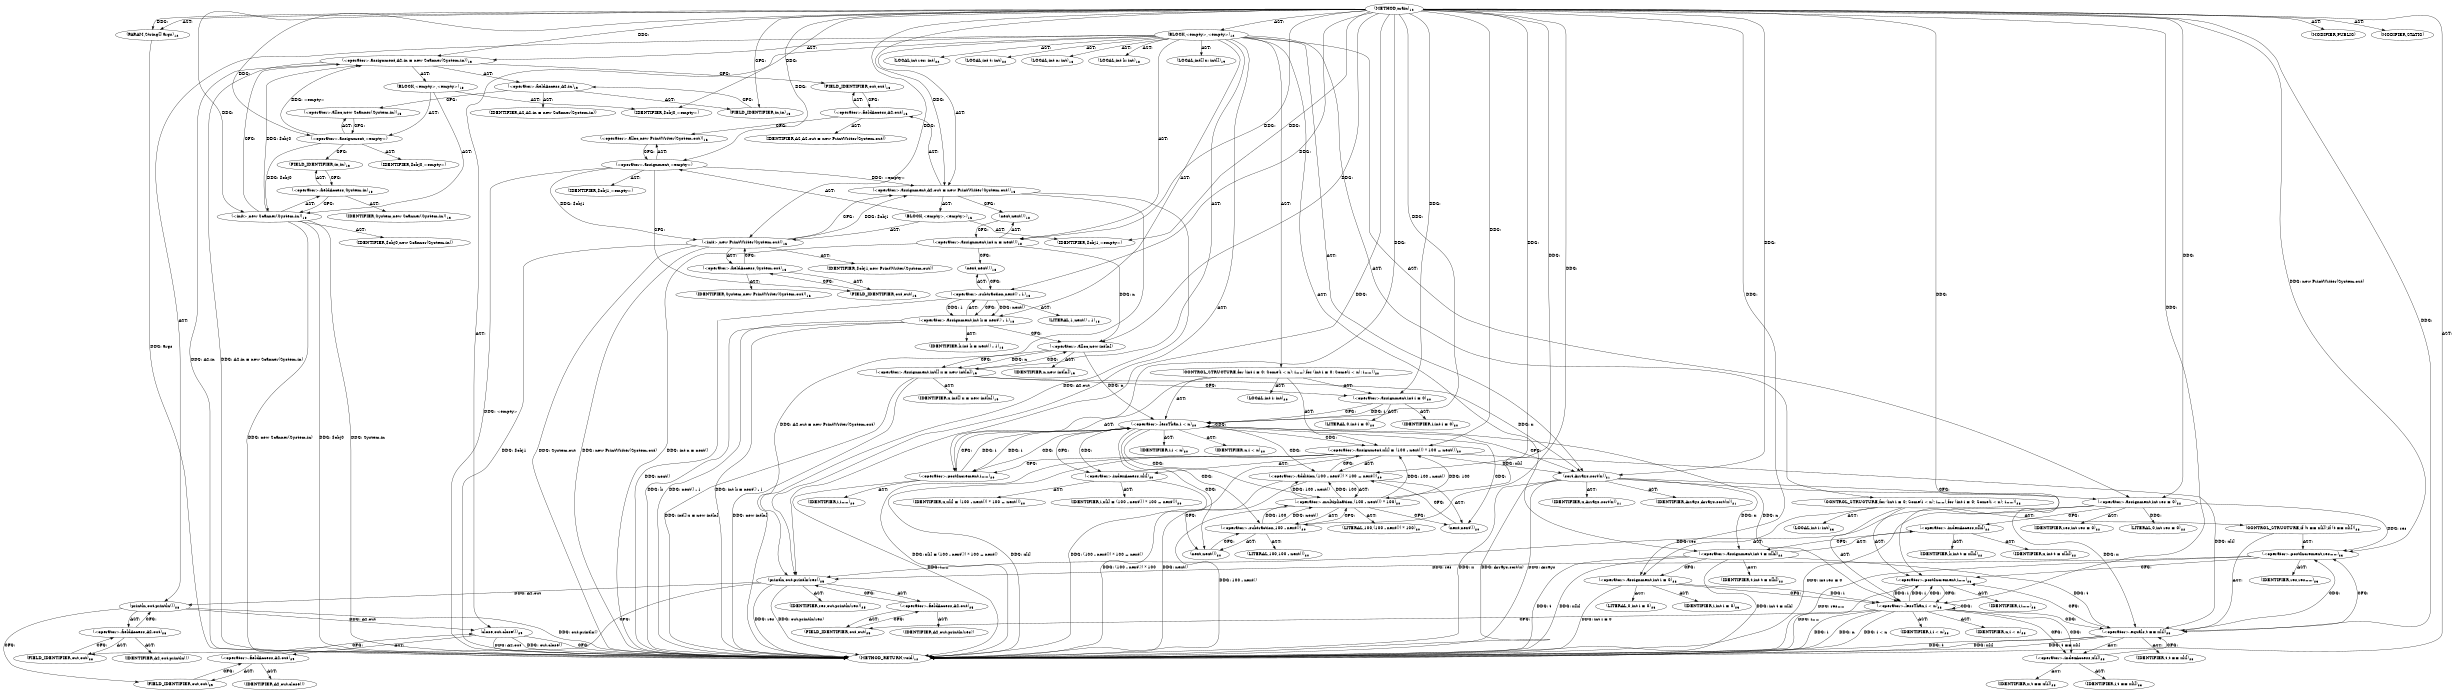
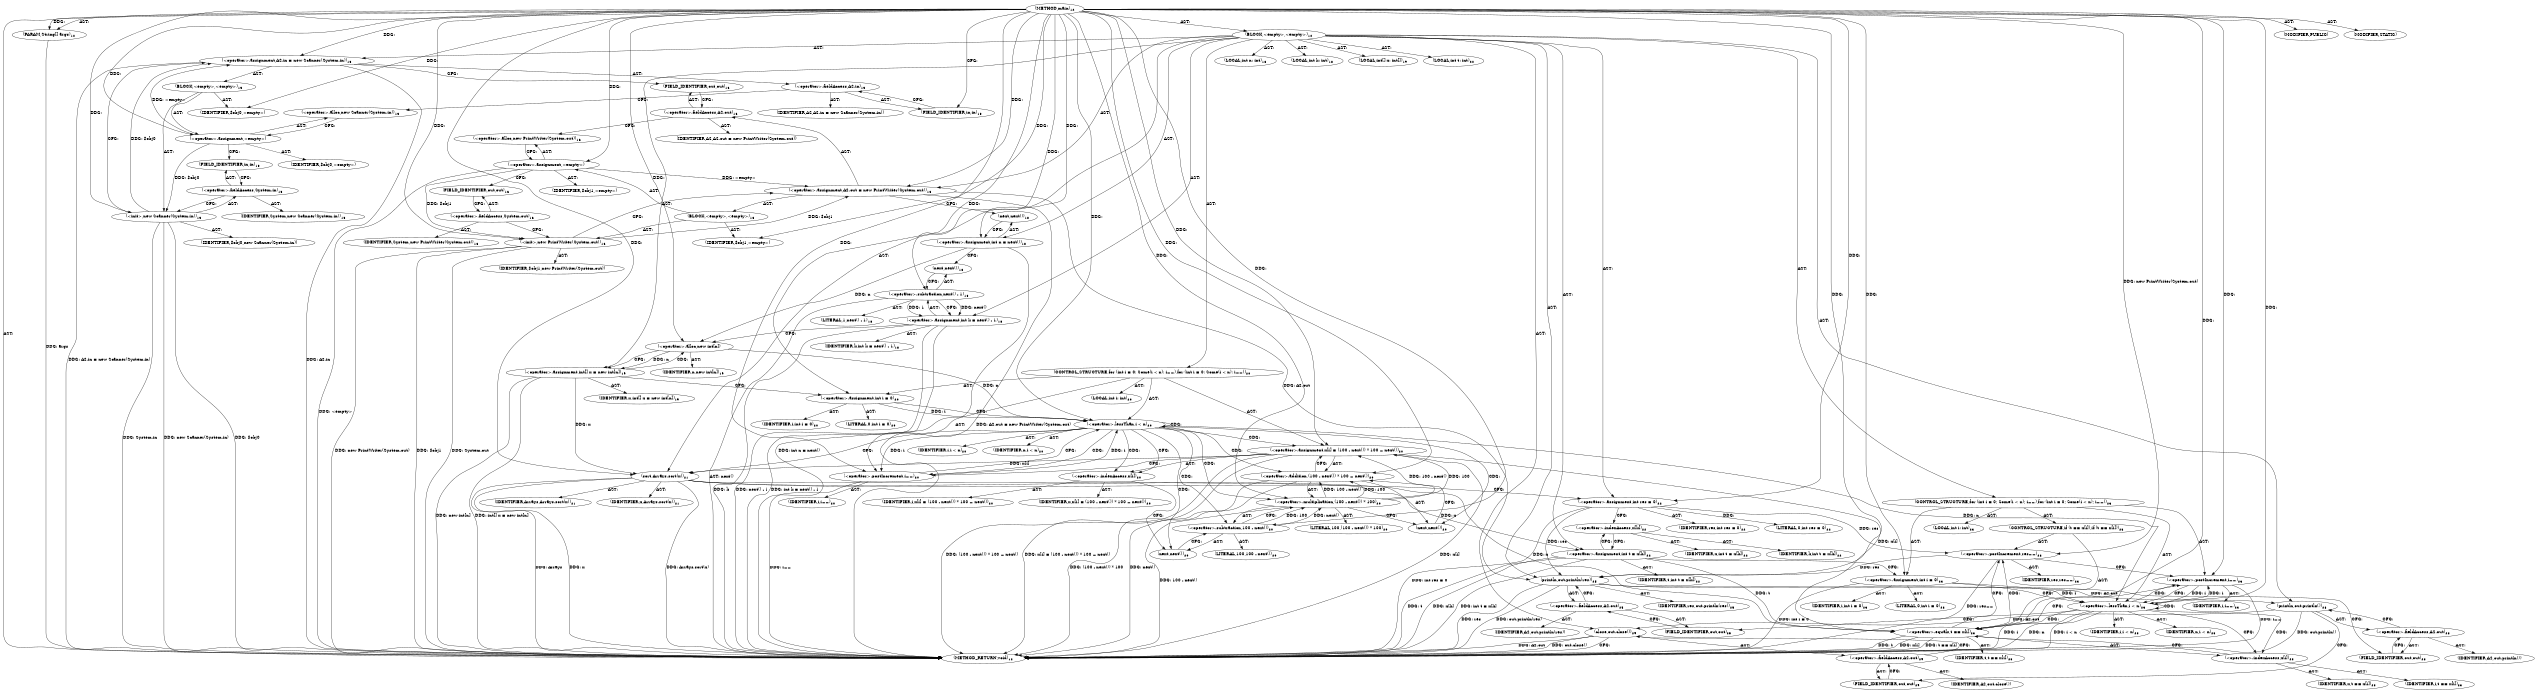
(917, 61) -> none
(726, 256) -> none
(657, 477) -> (722, 477)
(1862, 542) -> (1607, 542)
